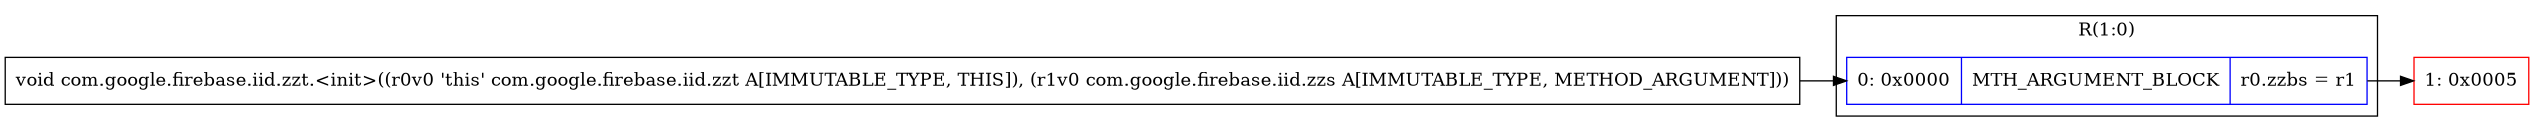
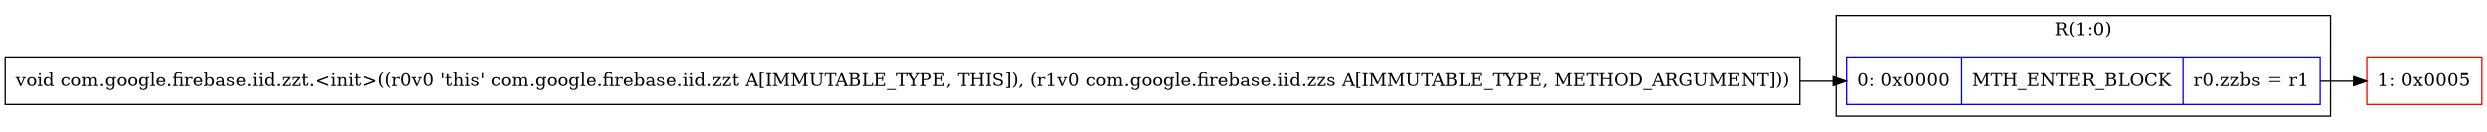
(2096, 80) -> (2072, 80)
